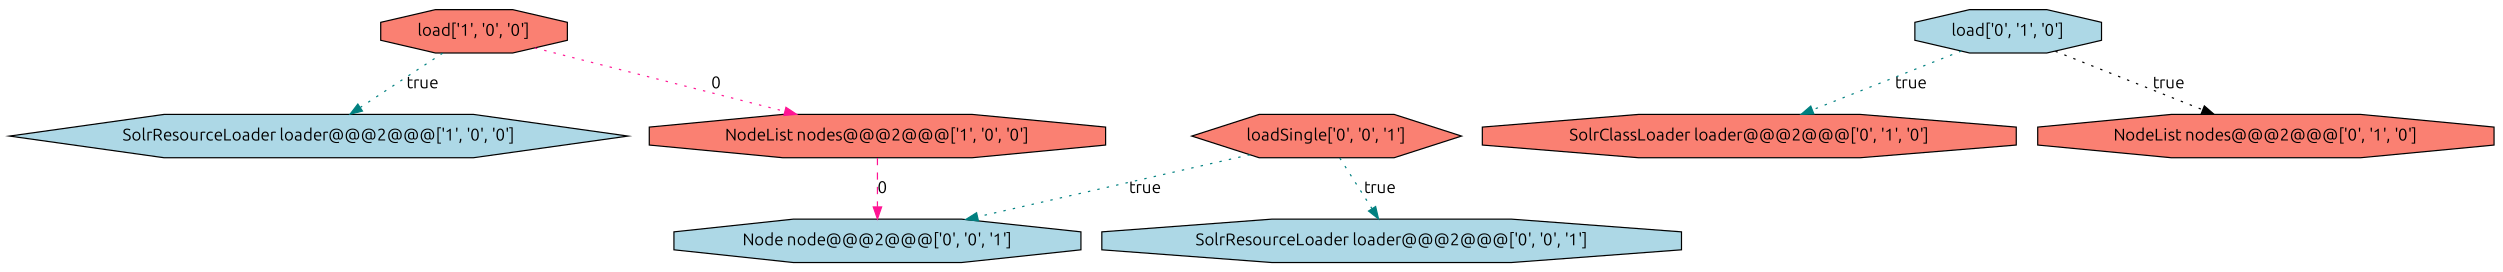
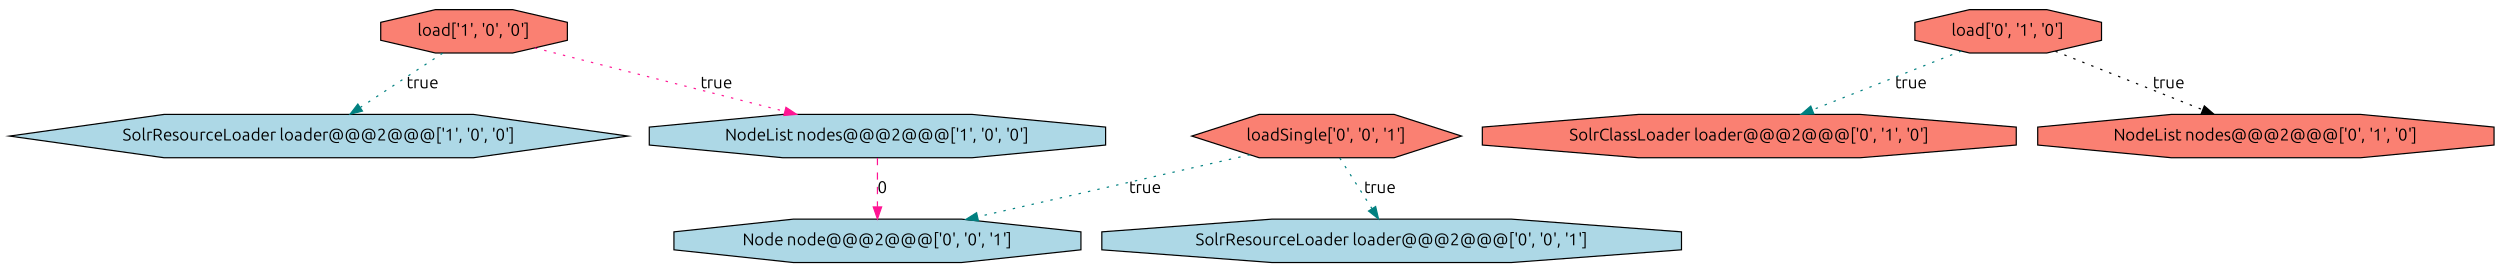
(2008, 31) -> (2008, 31)
(717, 84) -> (717, 84)
(877, 136) -> (877, 136)
